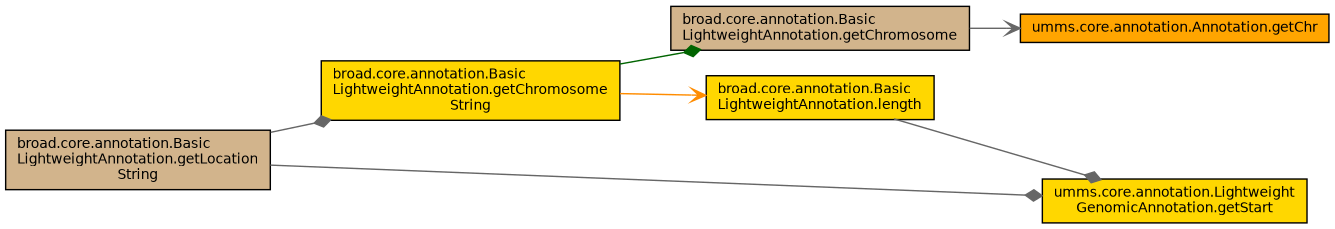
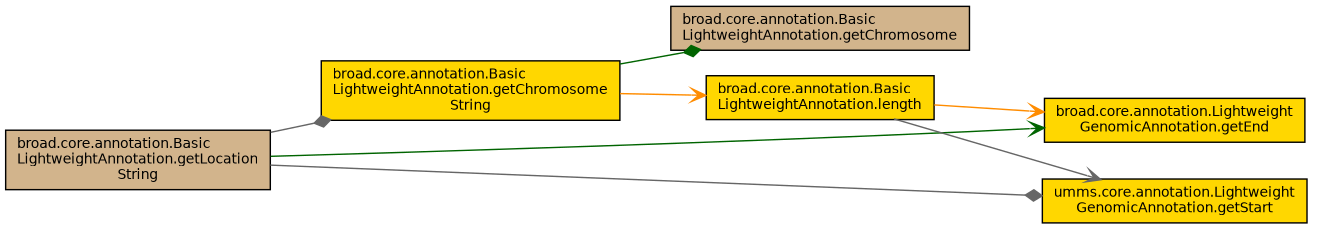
(1175, 28) -> none
none -> (1175, 120)
(991, 147) -> (991, 147)
